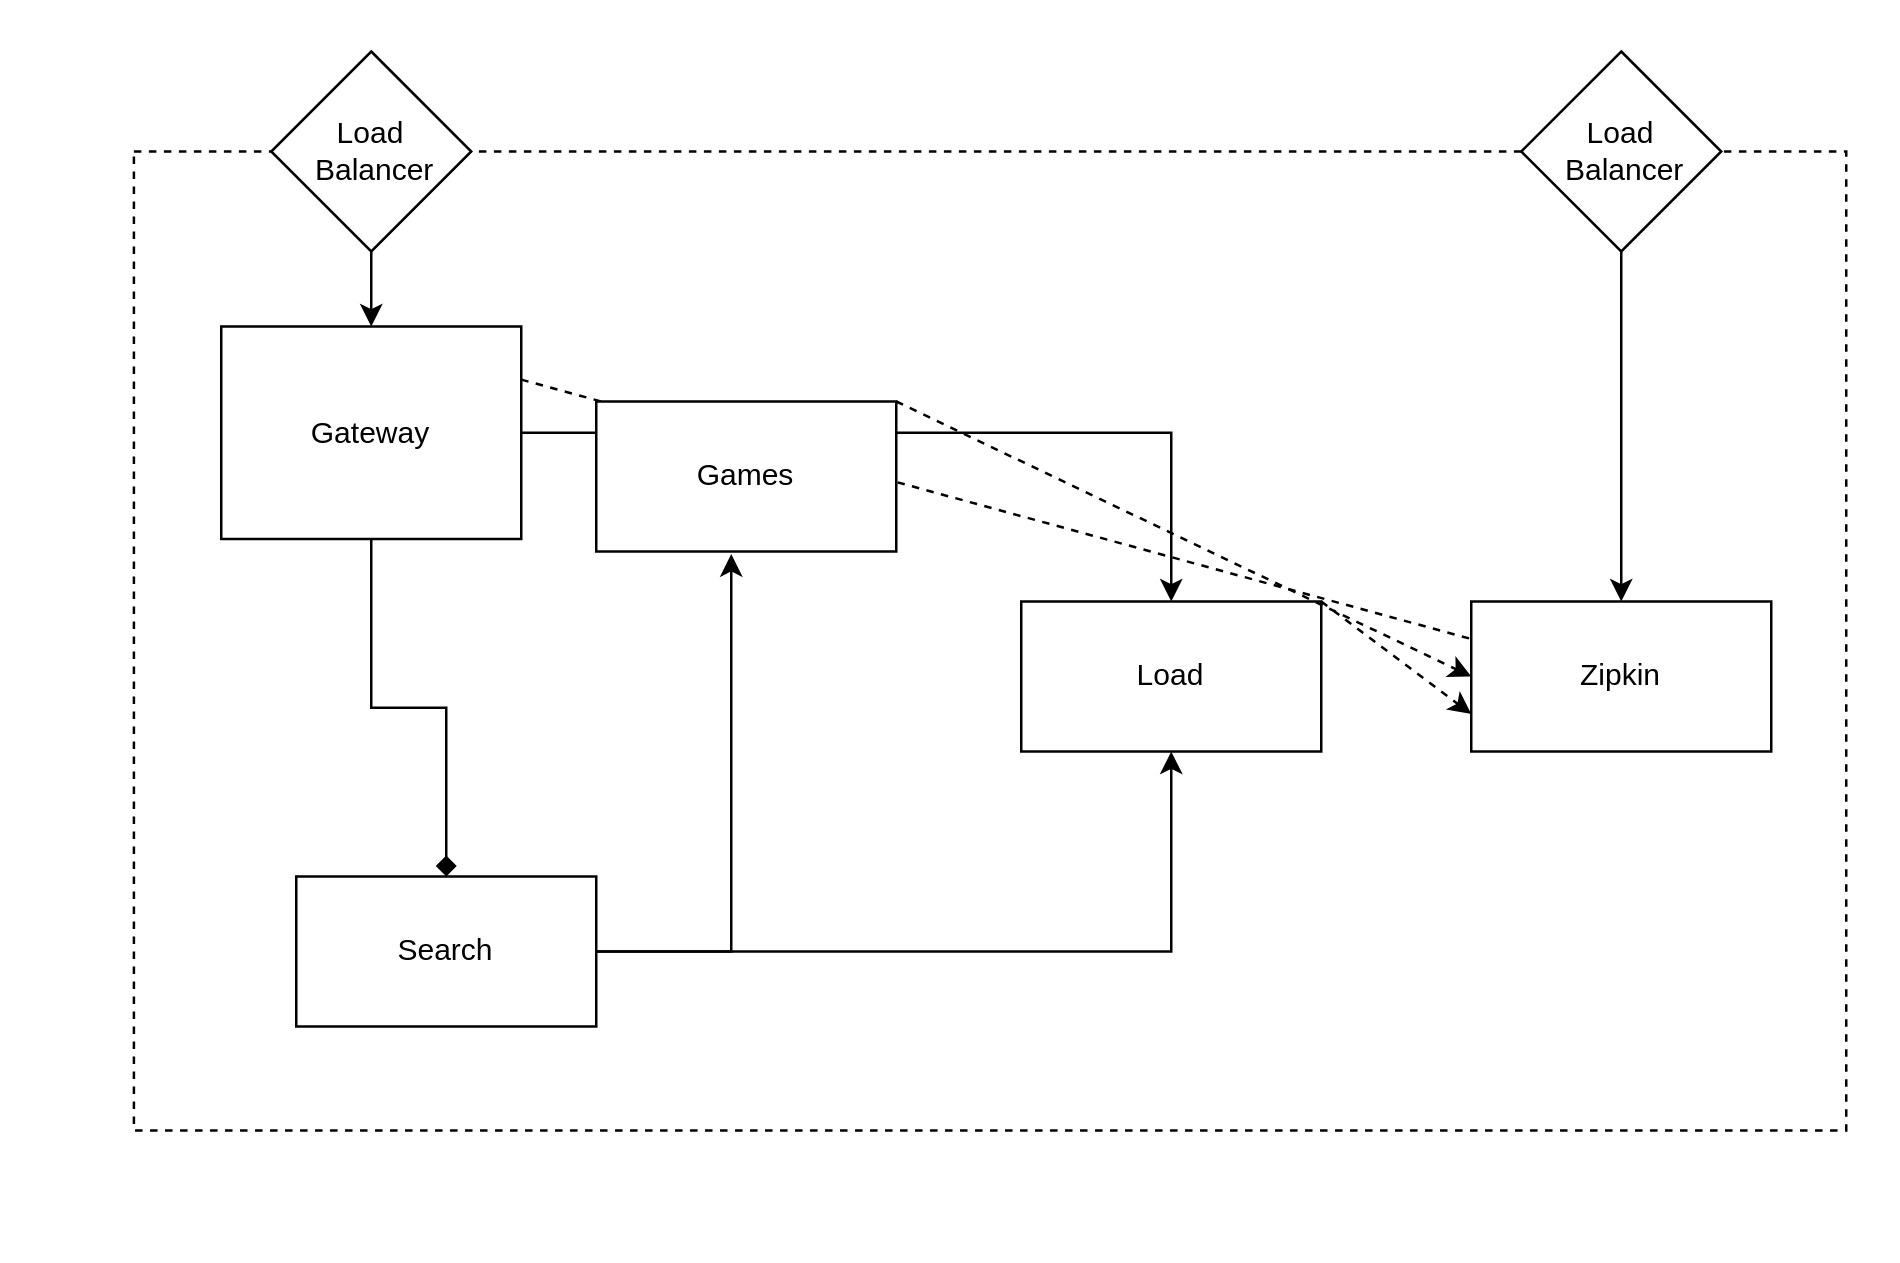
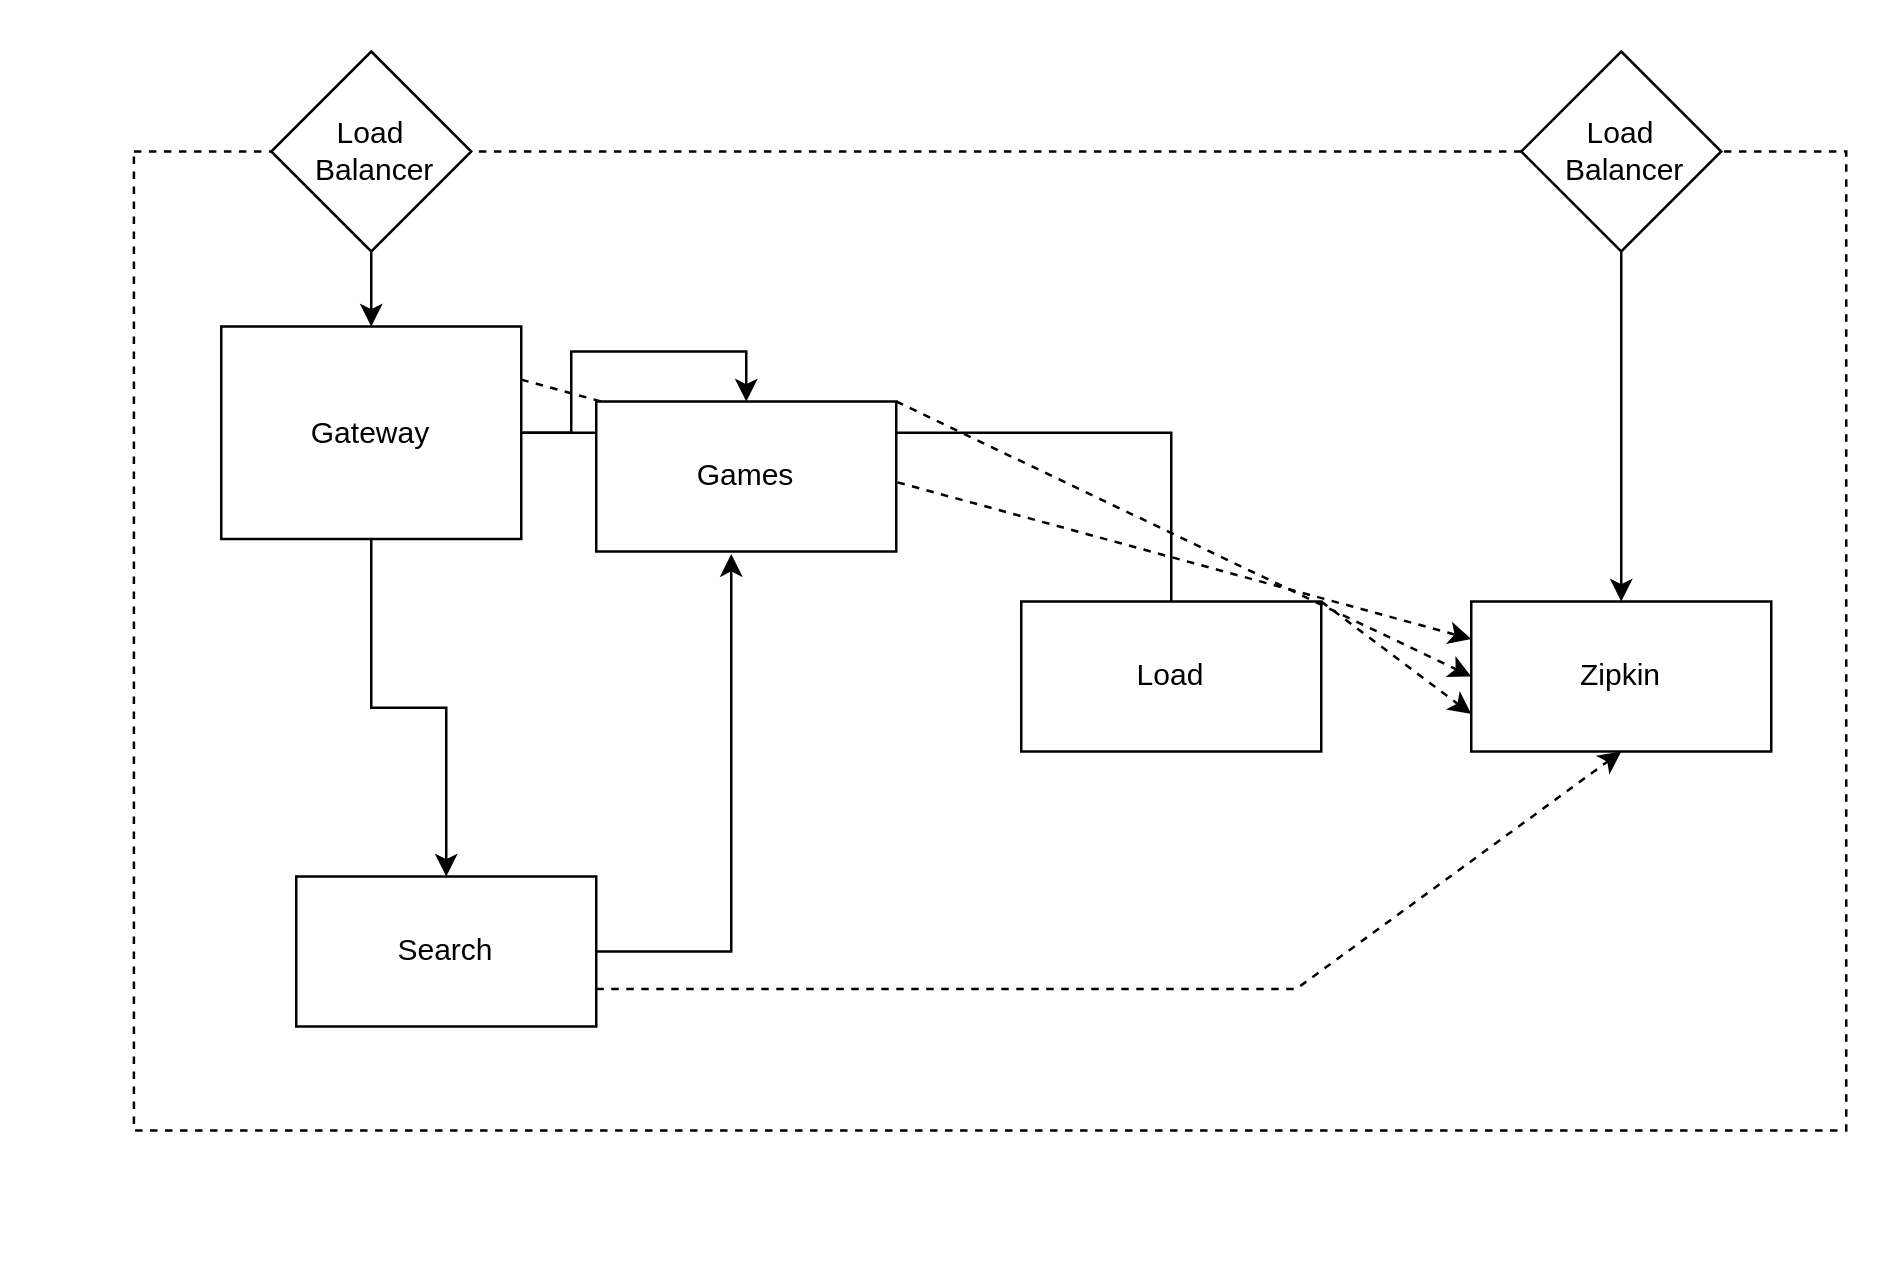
none -> (656, 351)
(1171, 583) -> (1171, 590)
(1462, 636) -> (1454, 634)
(446, 856) -> (446, 857)
(1045, 951) -> none
none -> (1139, 989)
